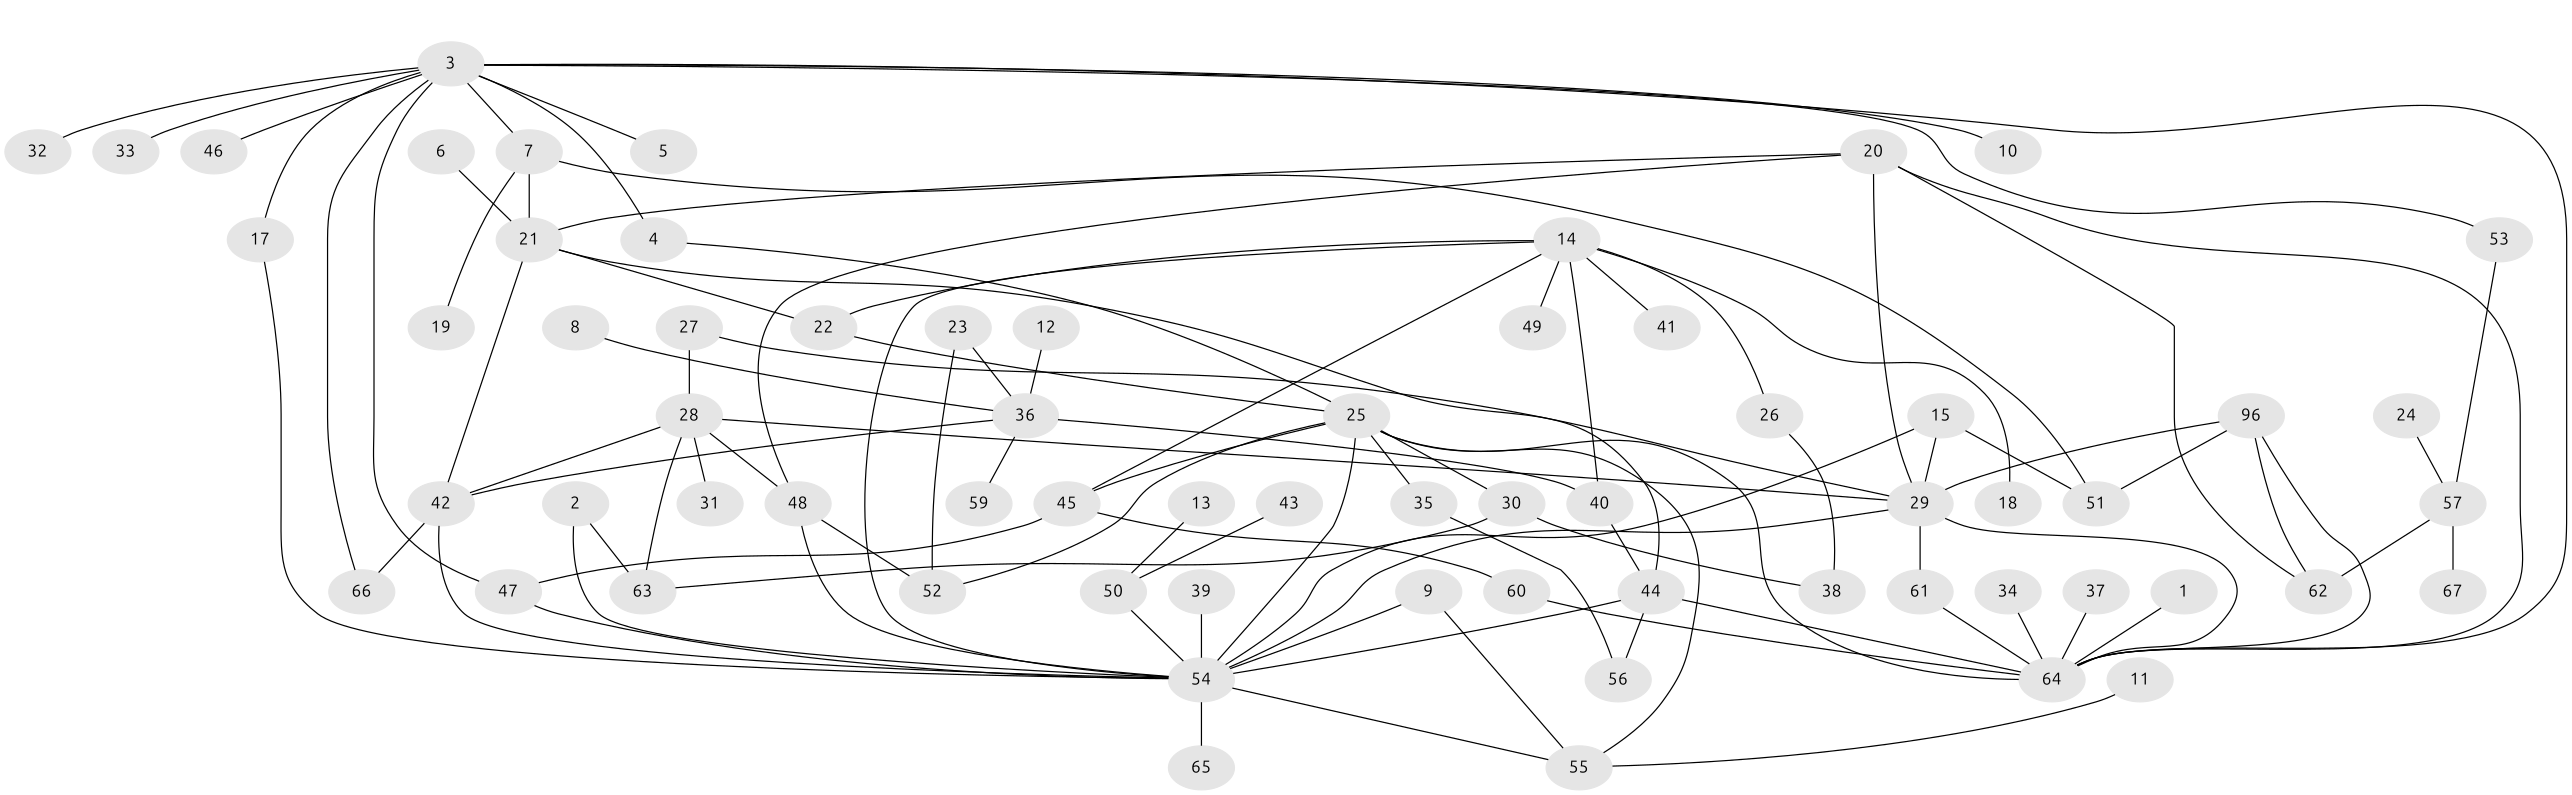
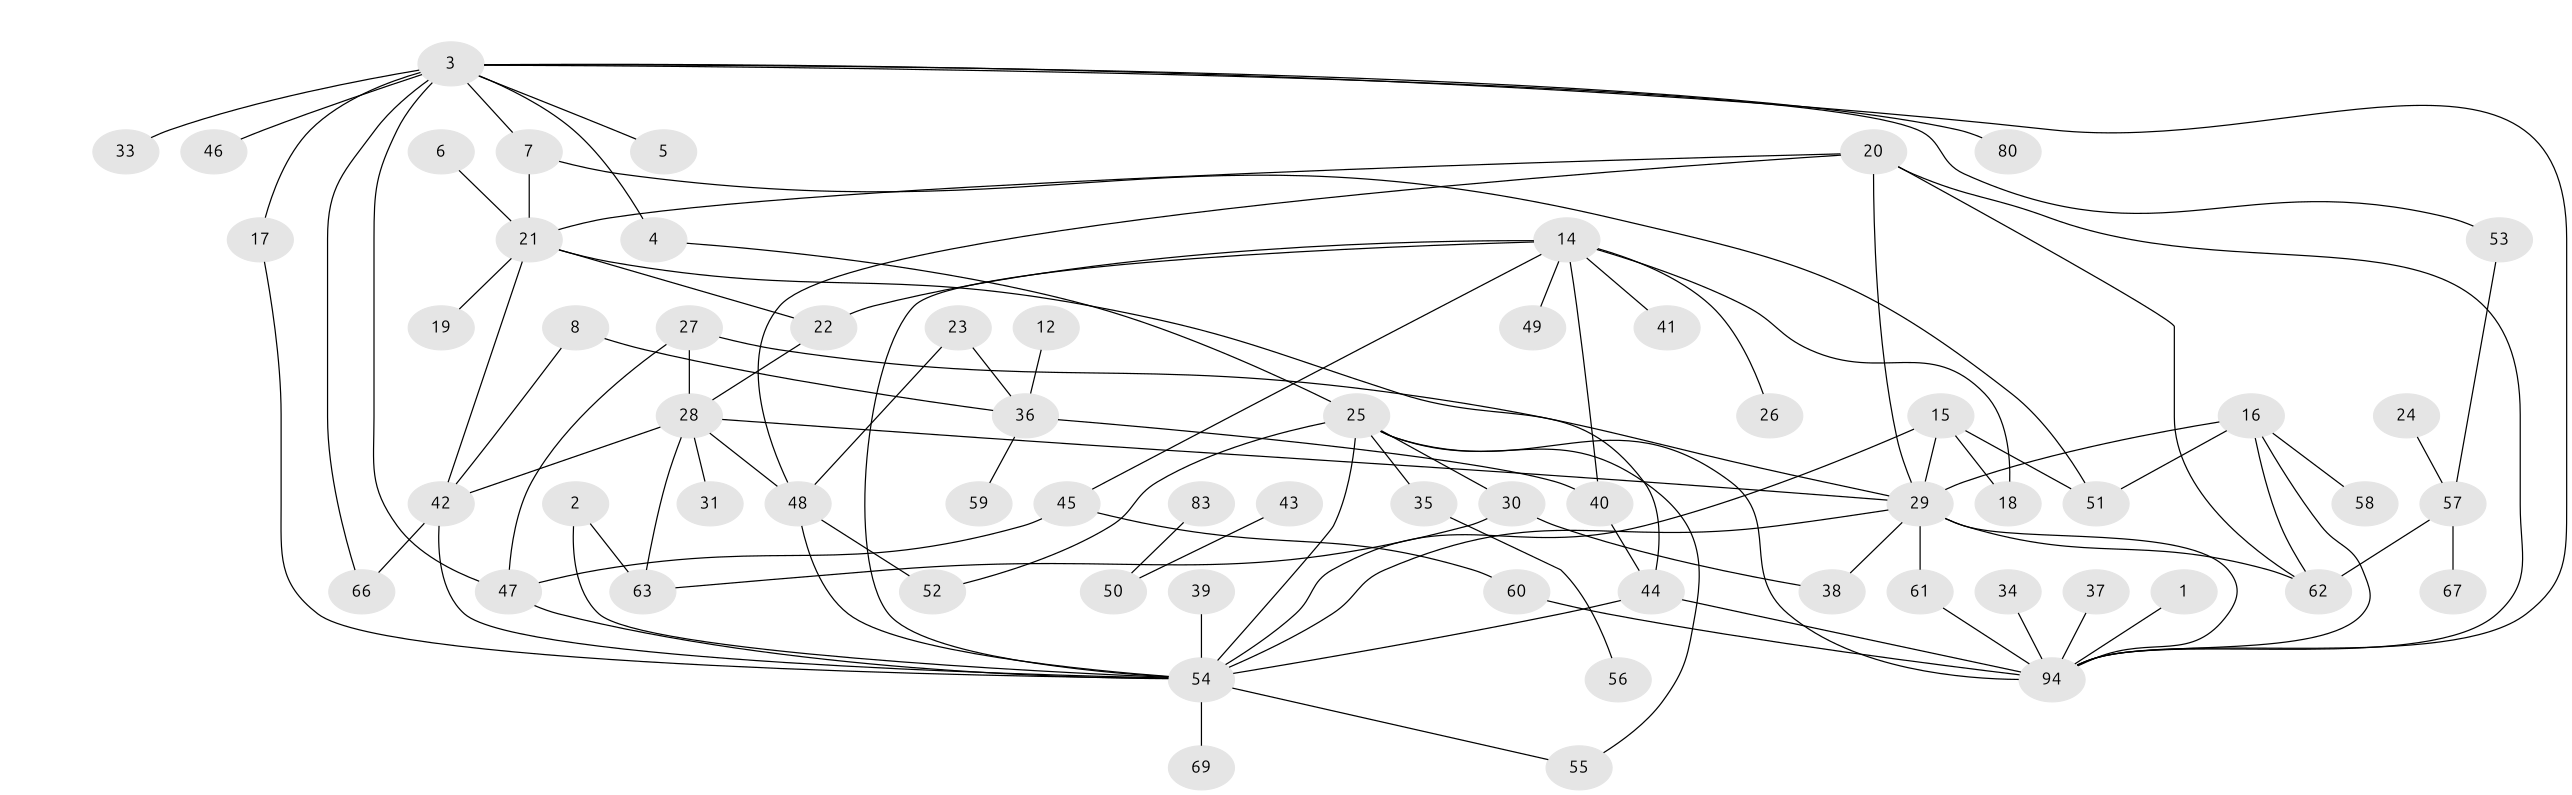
(38, 152) -> none
(2008, 152) -> (2008, 152)
(476, 236) -> (485, 284)
(1100, 381) -> (767, 365)
(2251, 416) -> (2251, 416)
none -> (561, 440)
(744, 449) -> (509, 416)
(937, 459) -> (881, 412)
none -> (1975, 460)
(1174, 464) -> none
(1830, 503) -> (1876, 548)
(1201, 504) -> (1201, 504)
none -> (2365, 504)
none -> (2119, 549)
(1429, 592) -> none
(1157, 636) -> none
(1635, 636) -> none
(2052, 680) -> (2052, 680)
(2140, 680) -> none
(1201, 768) -> (1201, 768)
